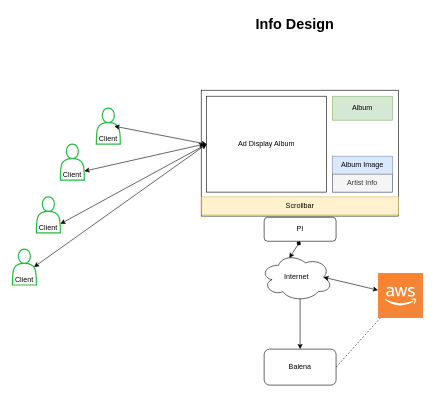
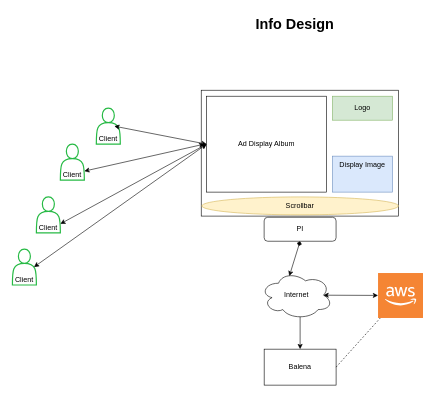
(363, 108) -> (363, 108)
(363, 165) -> (363, 165)
(363, 183) -> none
(300, 206) -> (300, 206)
(297, 278) -> (297, 296)
(300, 368) -> (300, 368)
